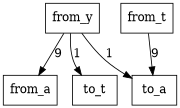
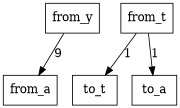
(71, 51) -> (123, 51)
(155, 54) -> (155, 54)
(101, 56) -> none
